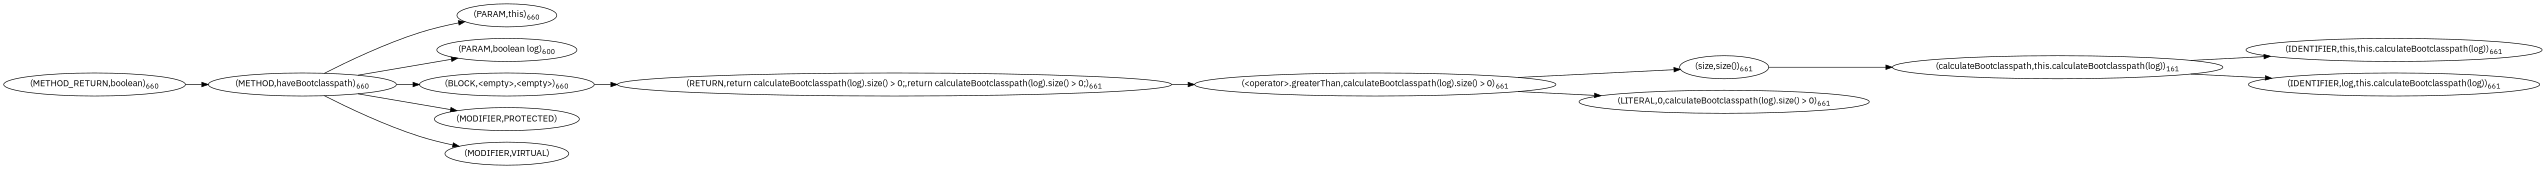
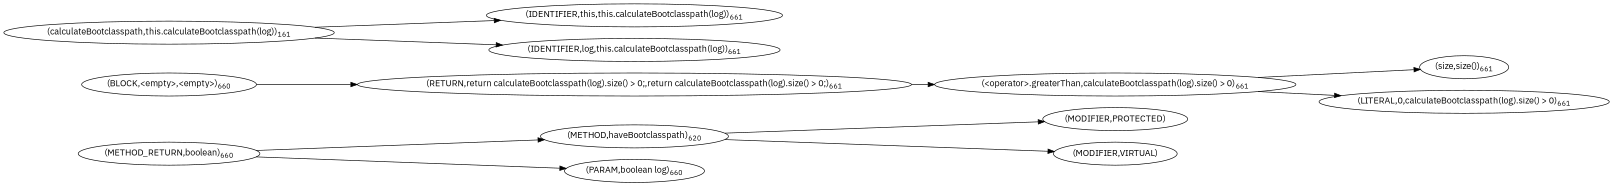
(507, 15) -> none
(549, 49) -> (676, 170)
(405, 67) -> (408, 163)
(1827, 67) -> none
(363, 84) -> (695, 135)
(405, 85) -> none
